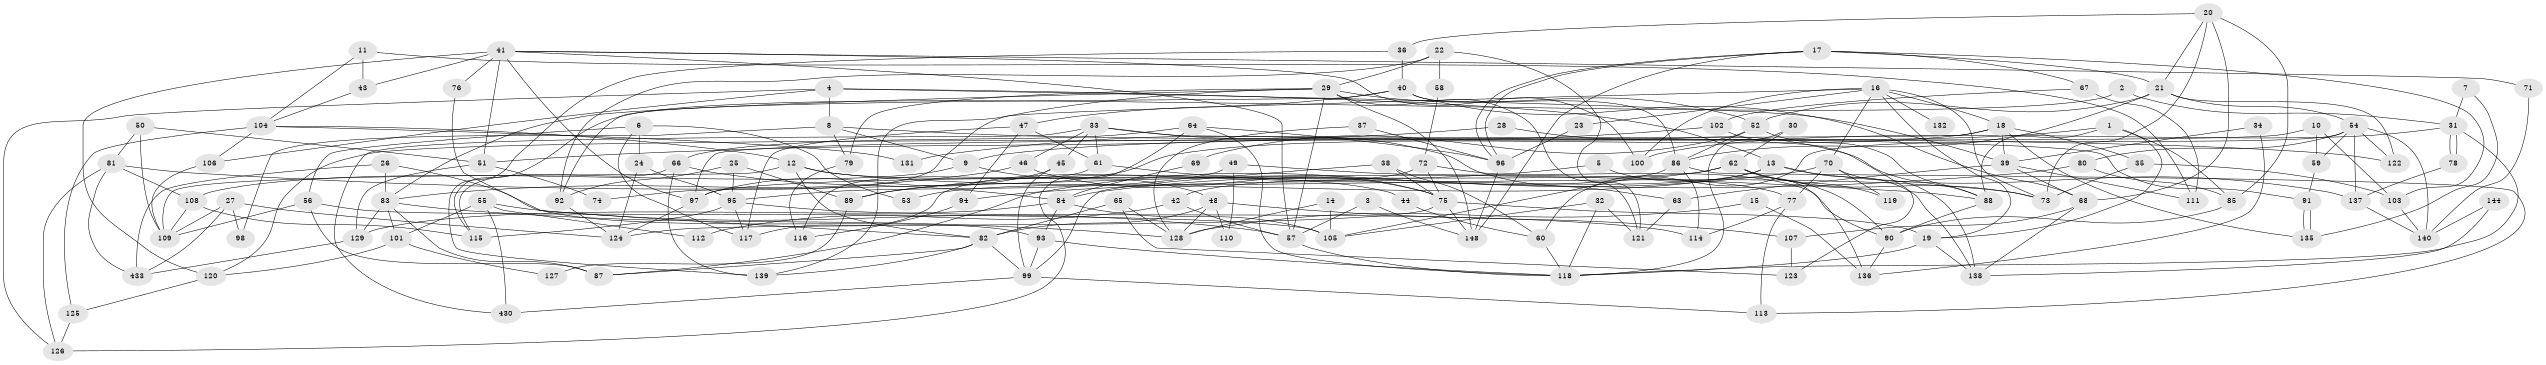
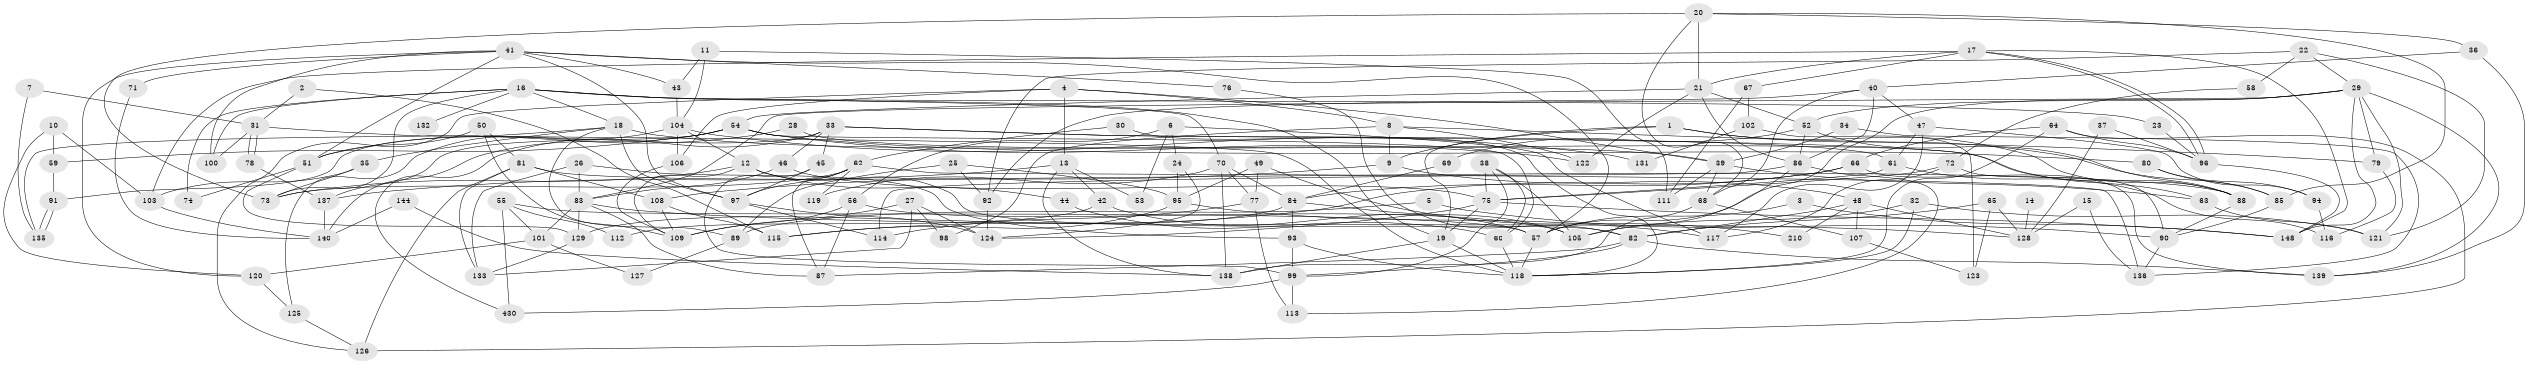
(1215, 215) -> (837, 227)
(1331, 223) -> (1526, 188)
(1227, 239) -> (1795, 239)
(137, 276) -> (480, 276)
